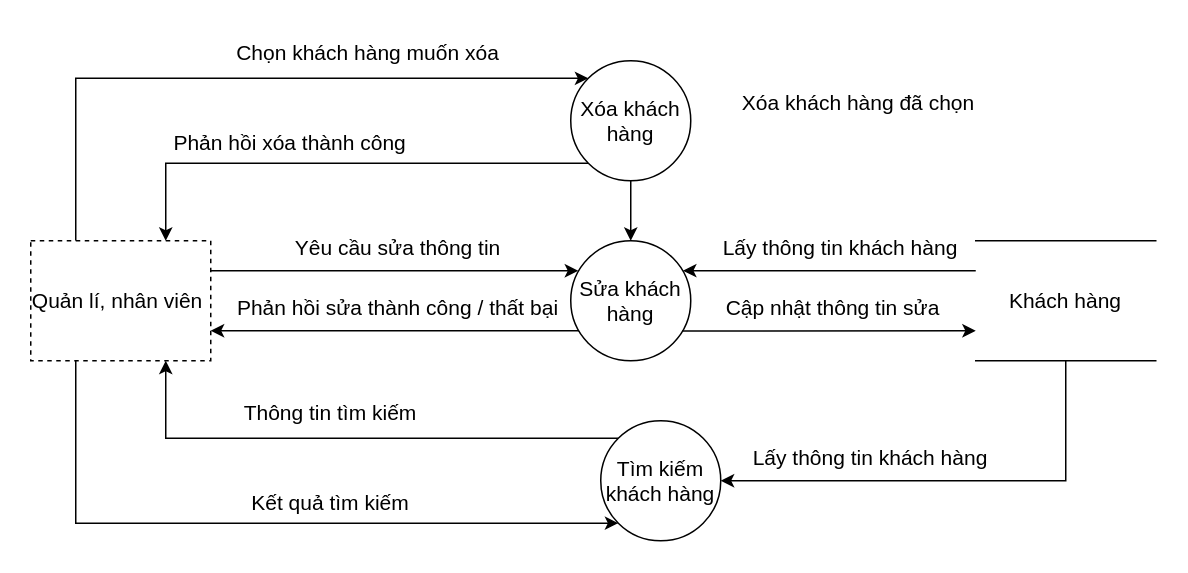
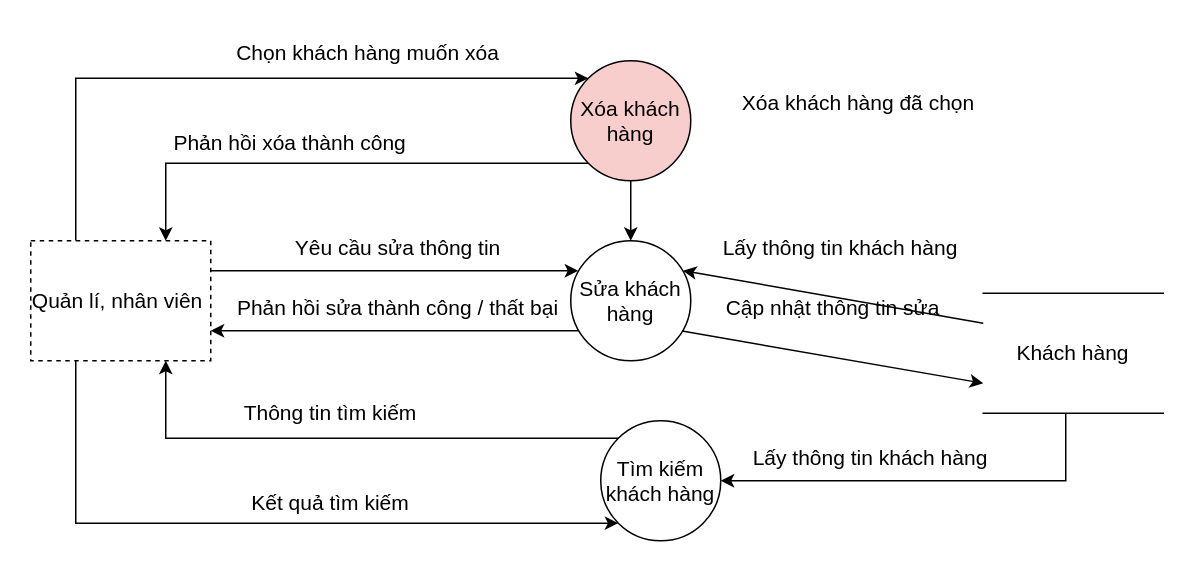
(631, 121) -> (631, 121)
(1066, 301) -> (1073, 353)
